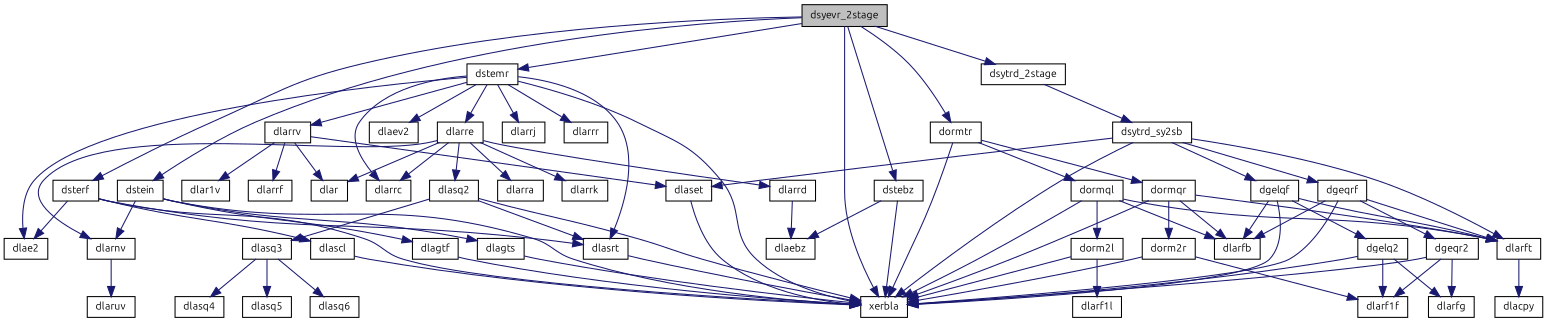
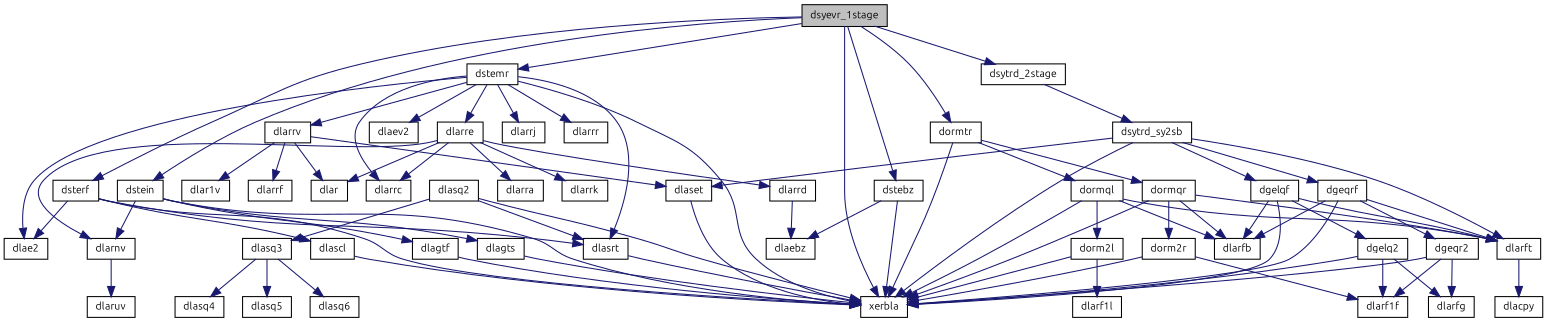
(845, 16) -> (845, 16)
(458, 151) -> none
